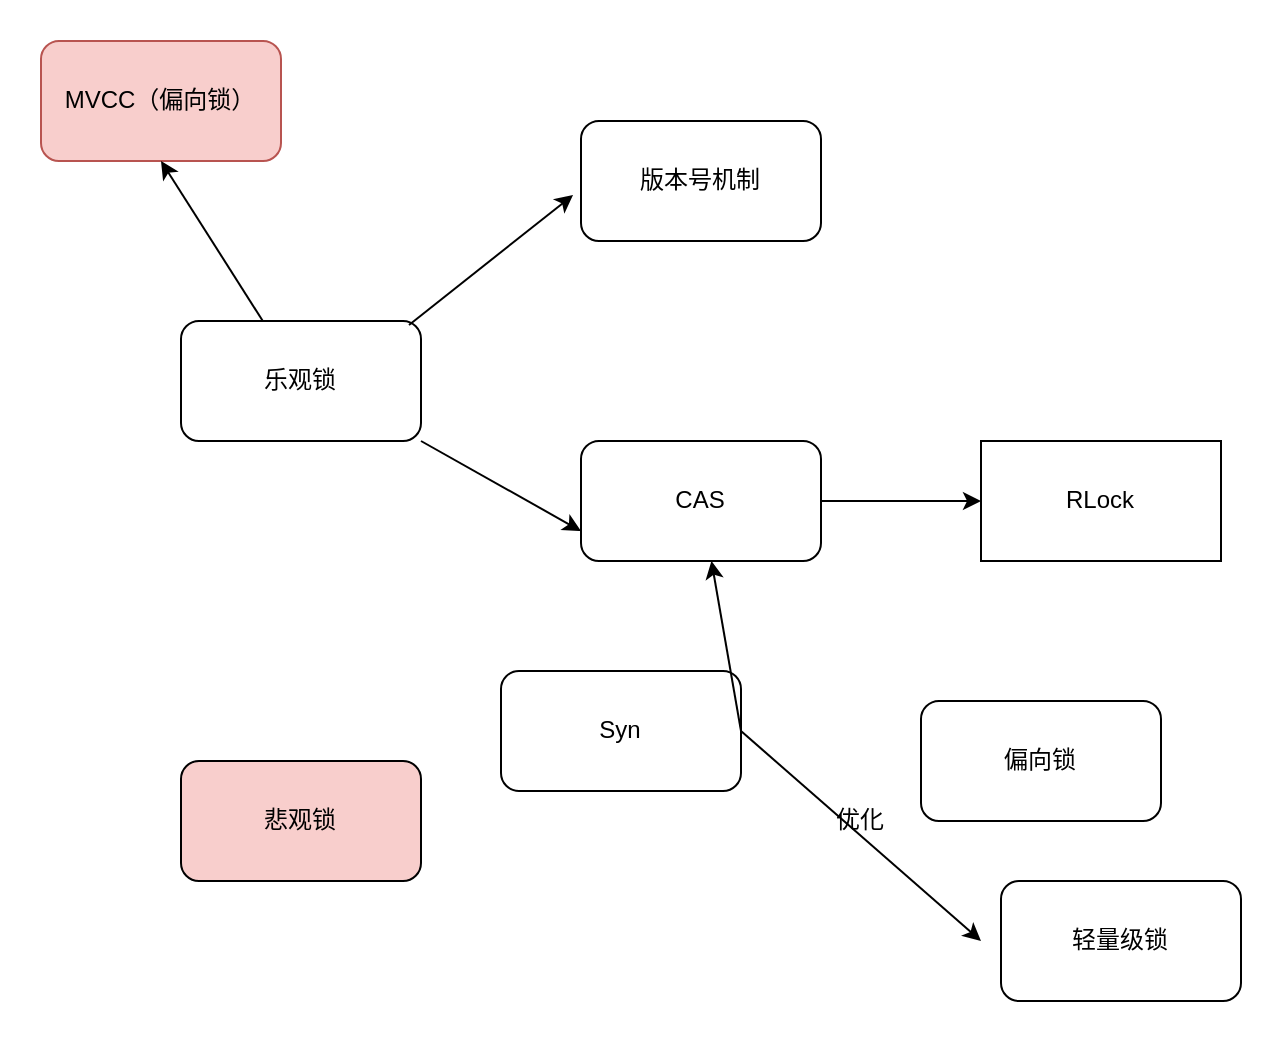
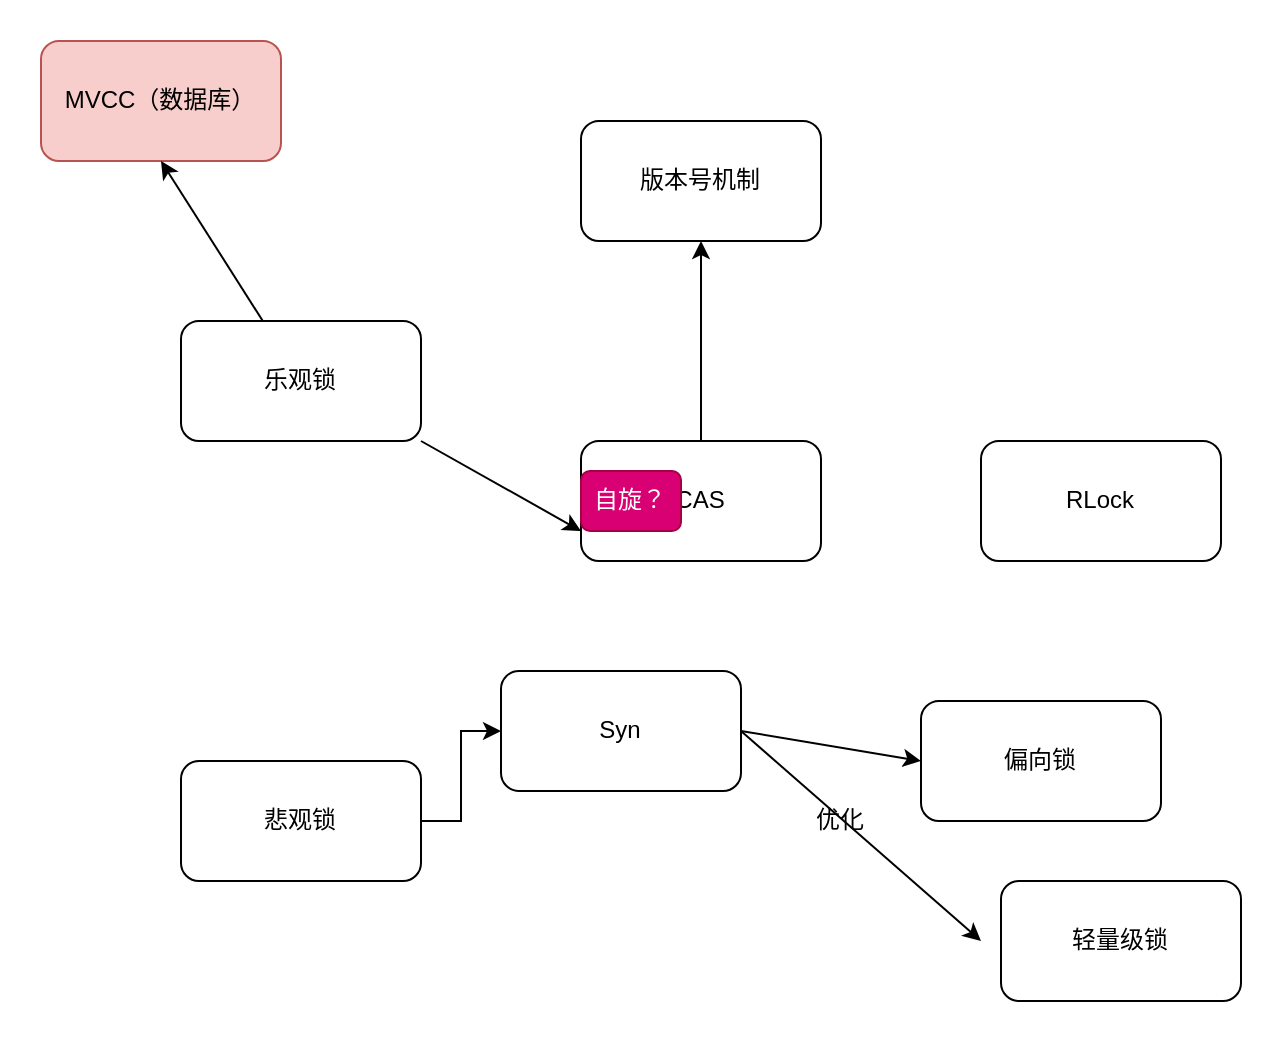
(161, 101) -> (161, 101)
(486, 264) -> none
none -> (631, 501)
(894, 501) -> (701, 348)
(1101, 501) -> (1101, 501)
(727, 653) -> (824, 745)
none -> (461, 783)
(301, 821) -> (301, 821)
(861, 821) -> (841, 821)
